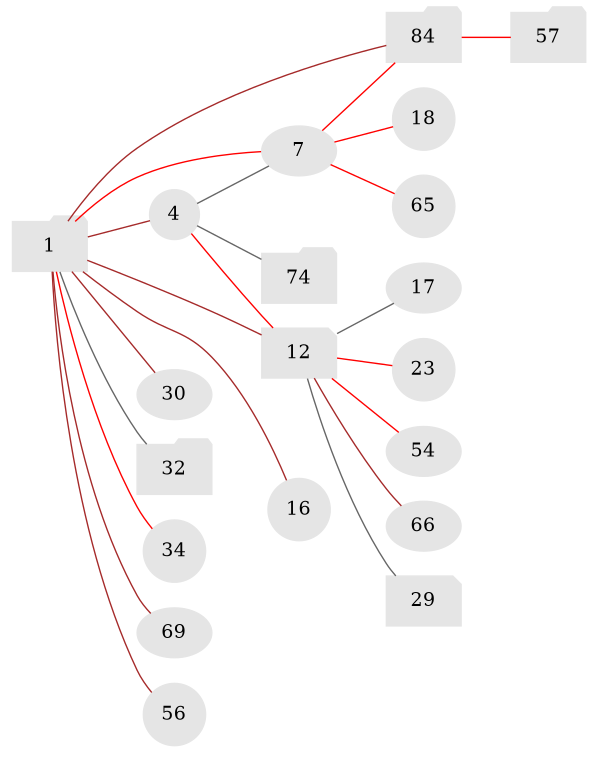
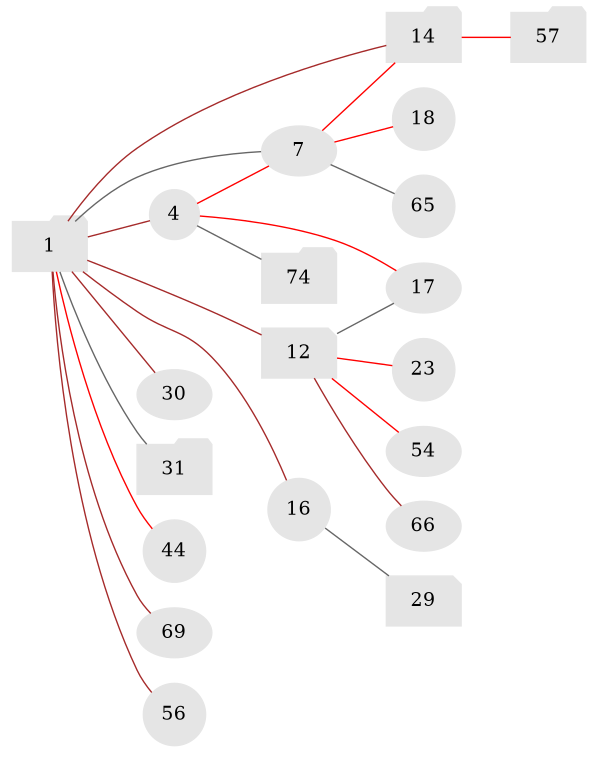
(424, 37) -> (424, 37)
(161, 168) -> (161, 168)
(363, 179) -> (363, 179)
(233, 185) -> (233, 185)
(232, 281) -> (302, 231)
(174, 469) -> (174, 469)
(344, 481) -> (357, 552)
(174, 551) -> (174, 551)
